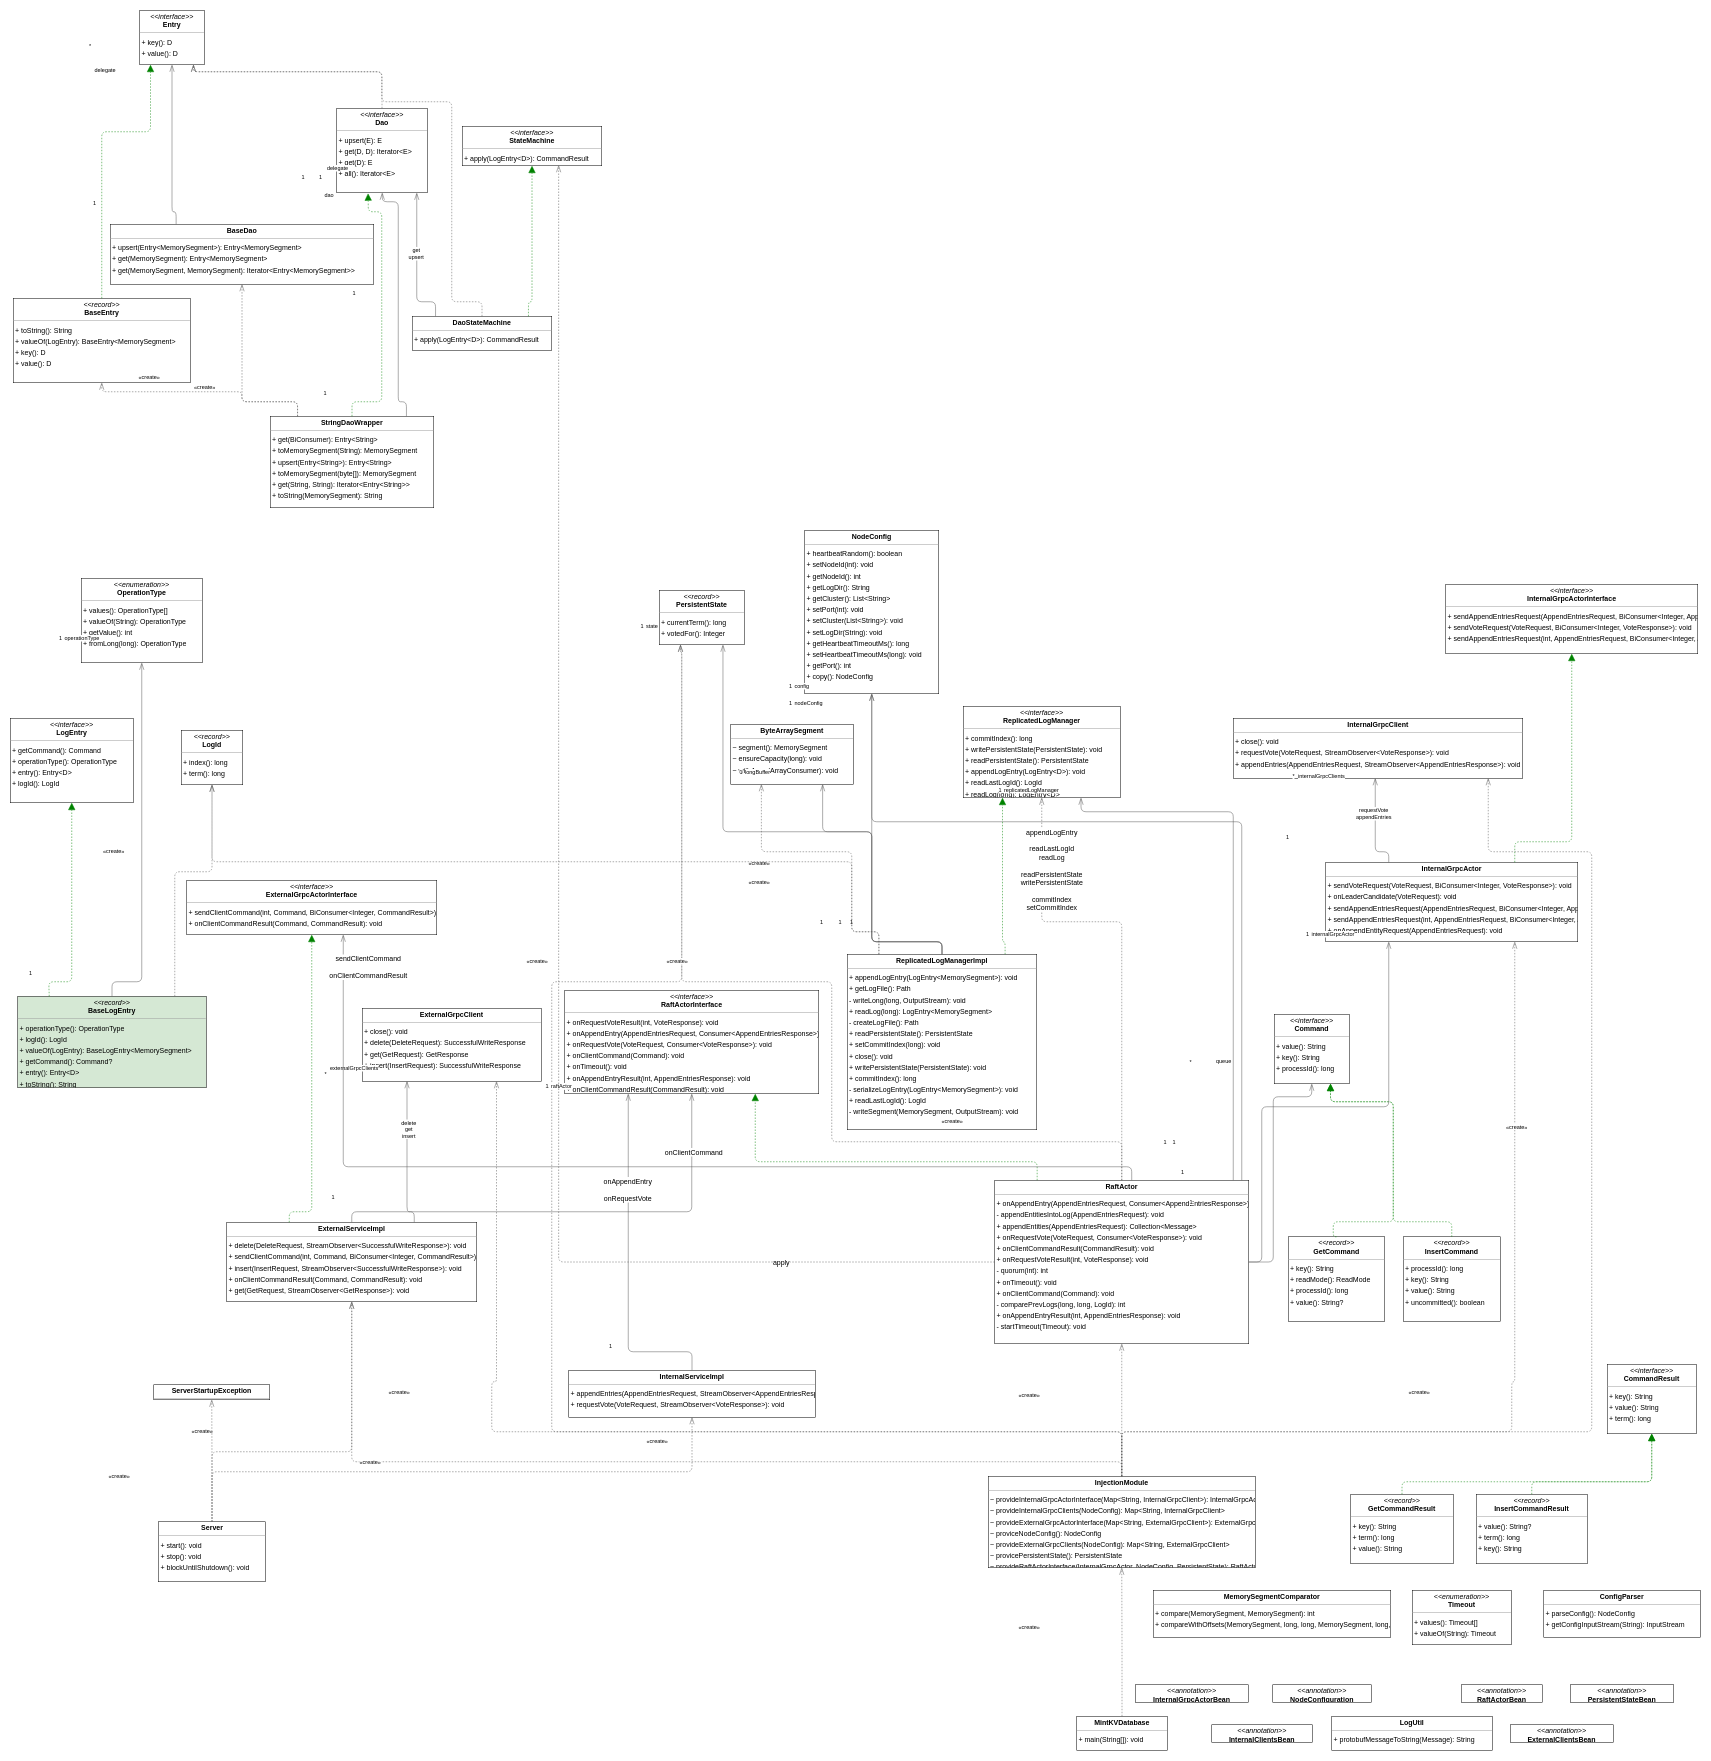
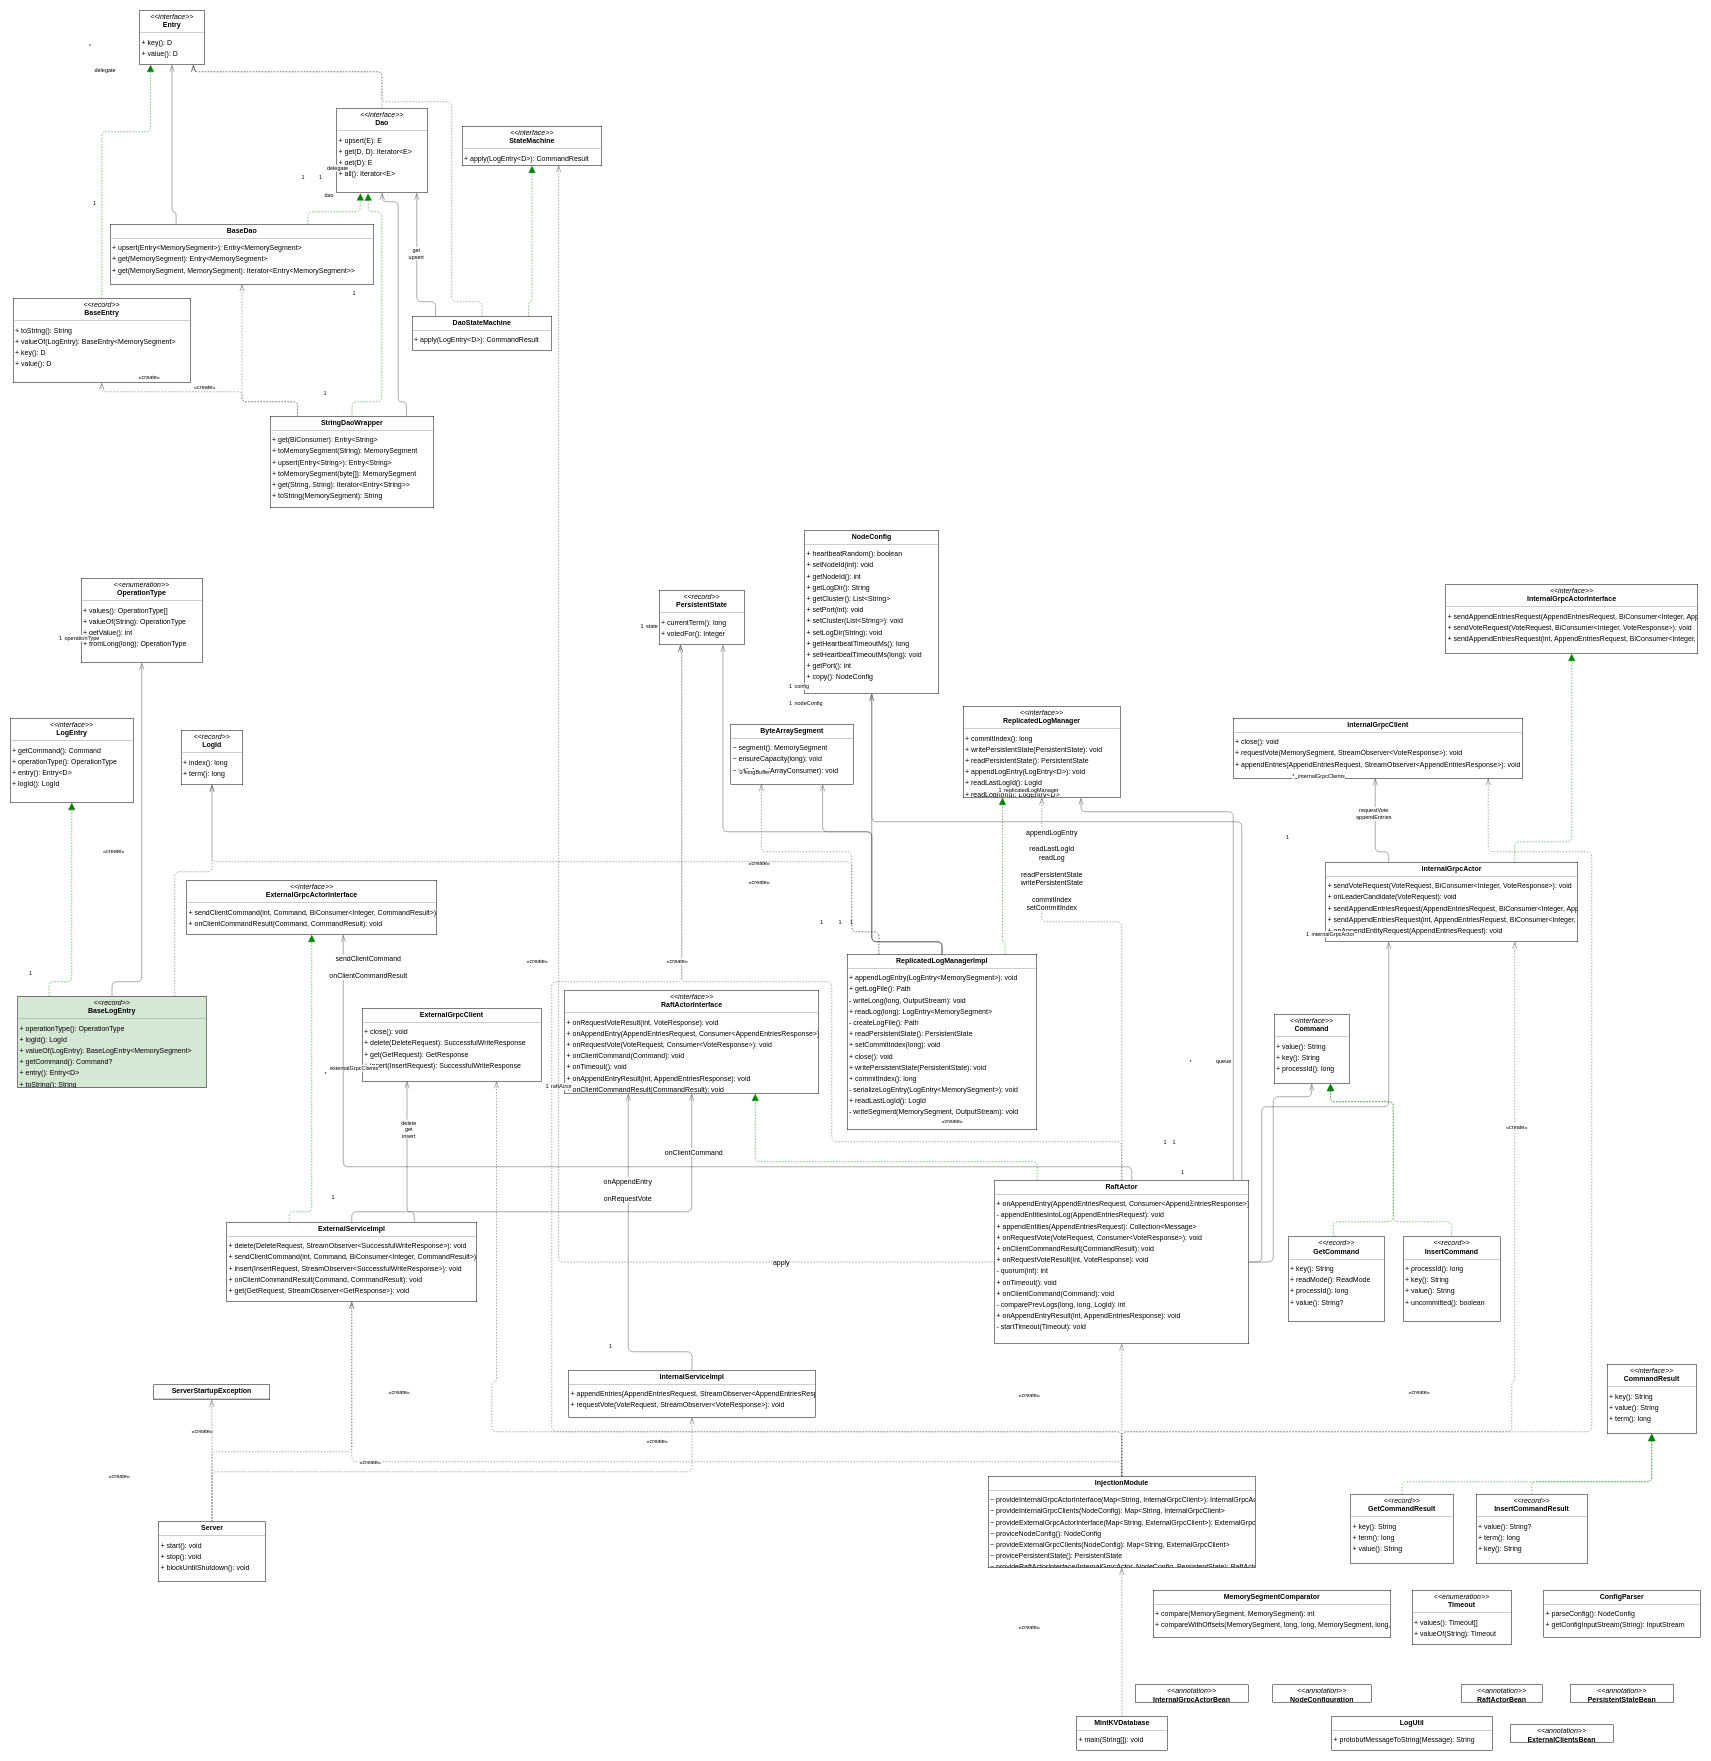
none -> (360, 201)
(1386, 735) -> (1386, 735)
(1262, 1734) -> none
